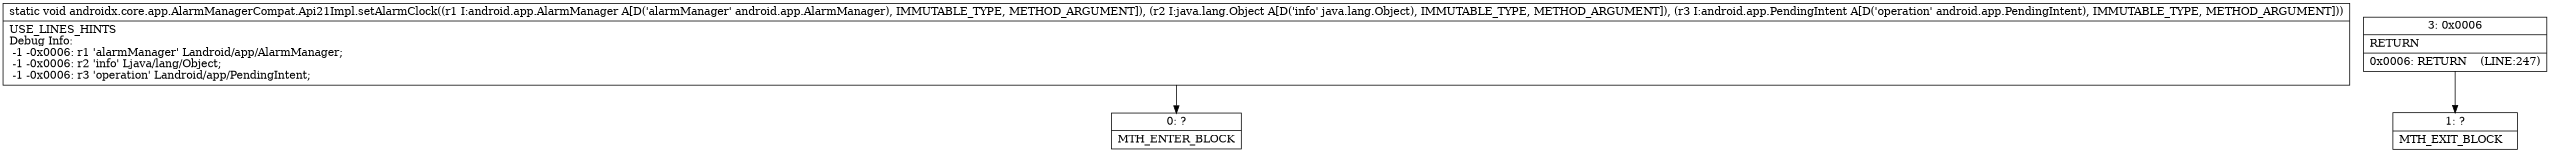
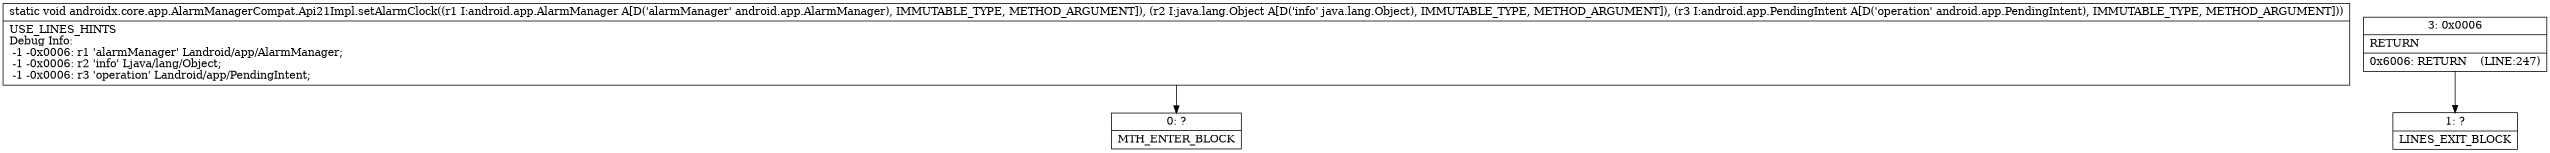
(2455, 62) -> (2455, 62)
(2451, 140) -> (2455, 140)
